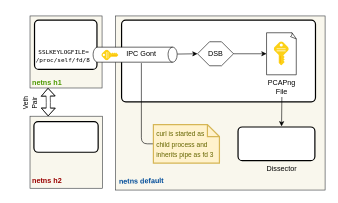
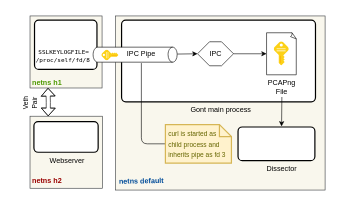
(141, 54) -> (141, 54)
(216, 54) -> (216, 54)
none -> (220, 110)
(186, 144) -> (198, 144)
none -> (67, 161)
